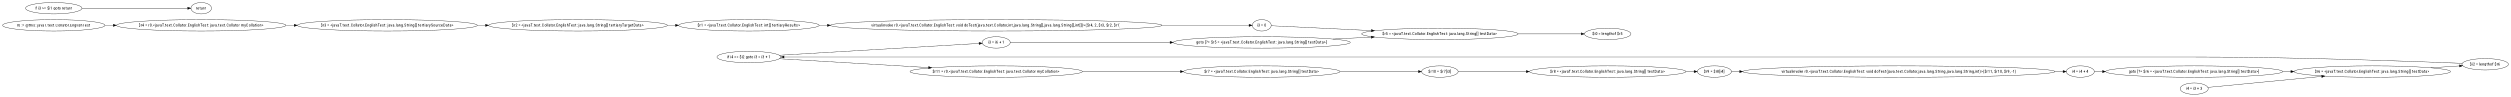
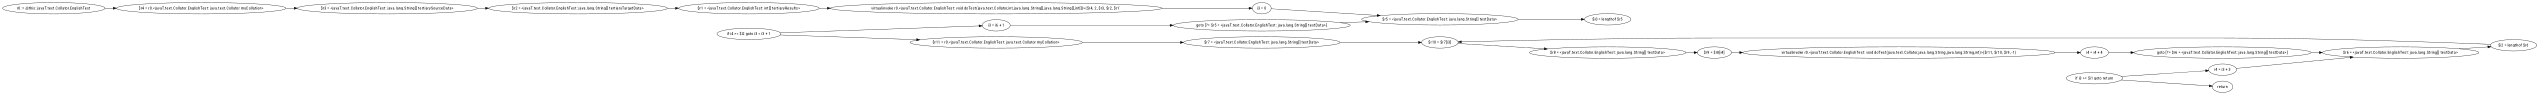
(1623, 57) -> (1976, 38)
none -> (2163, 74)
